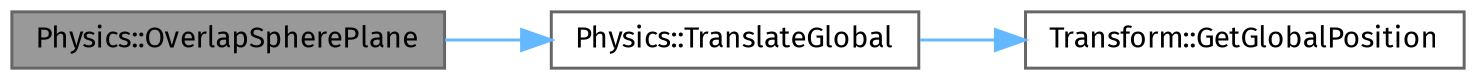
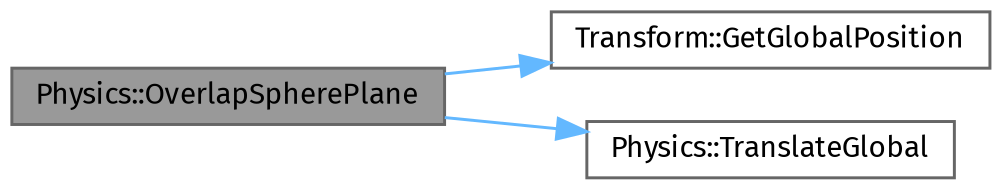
(958, 40) -> (483, 70)
